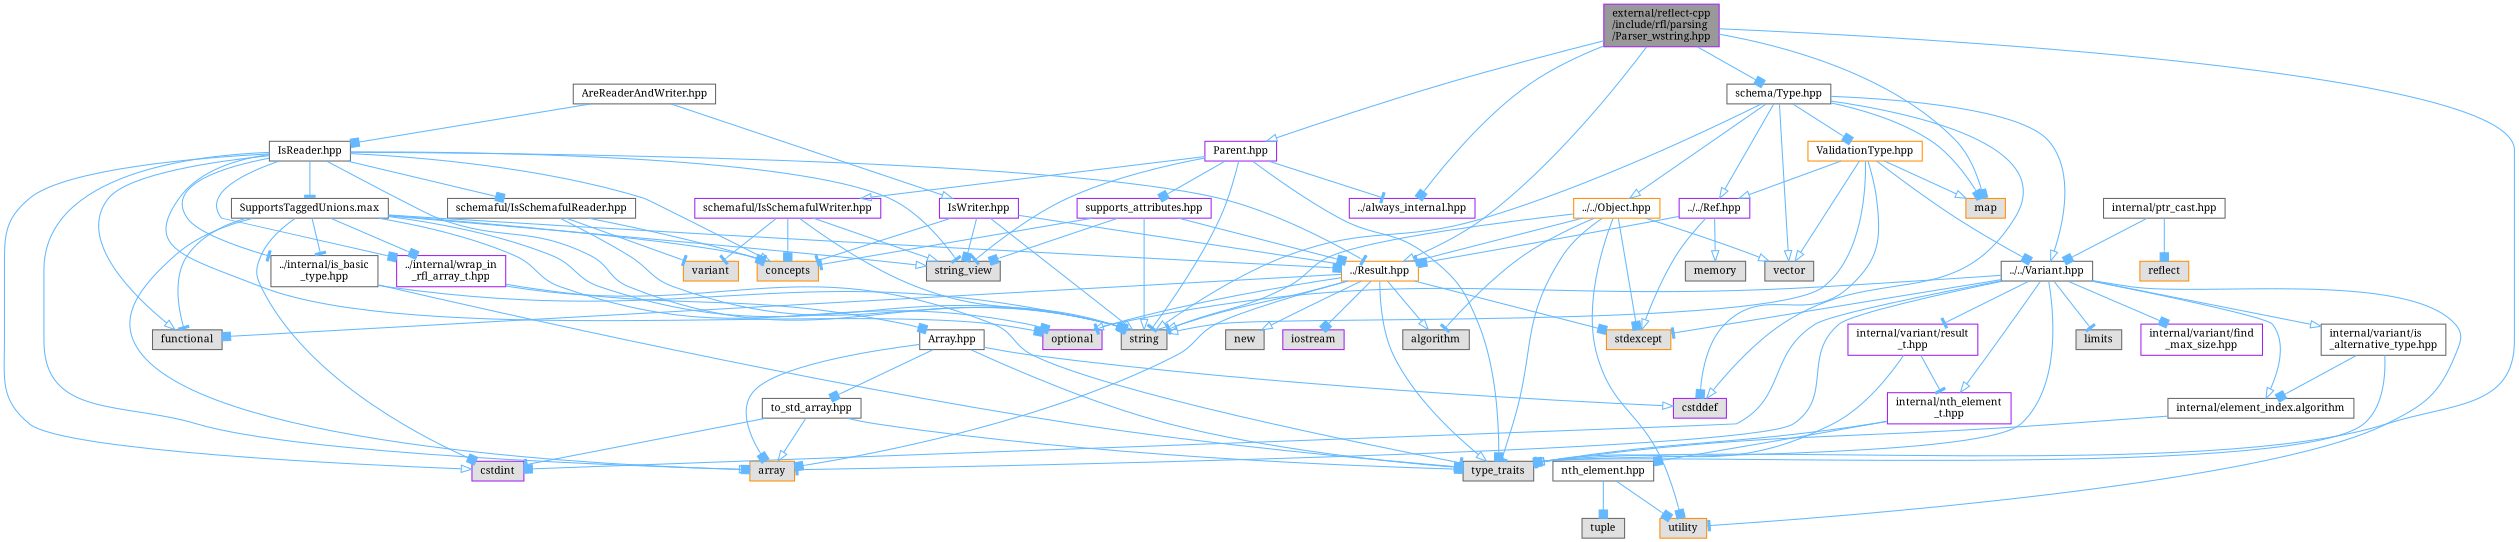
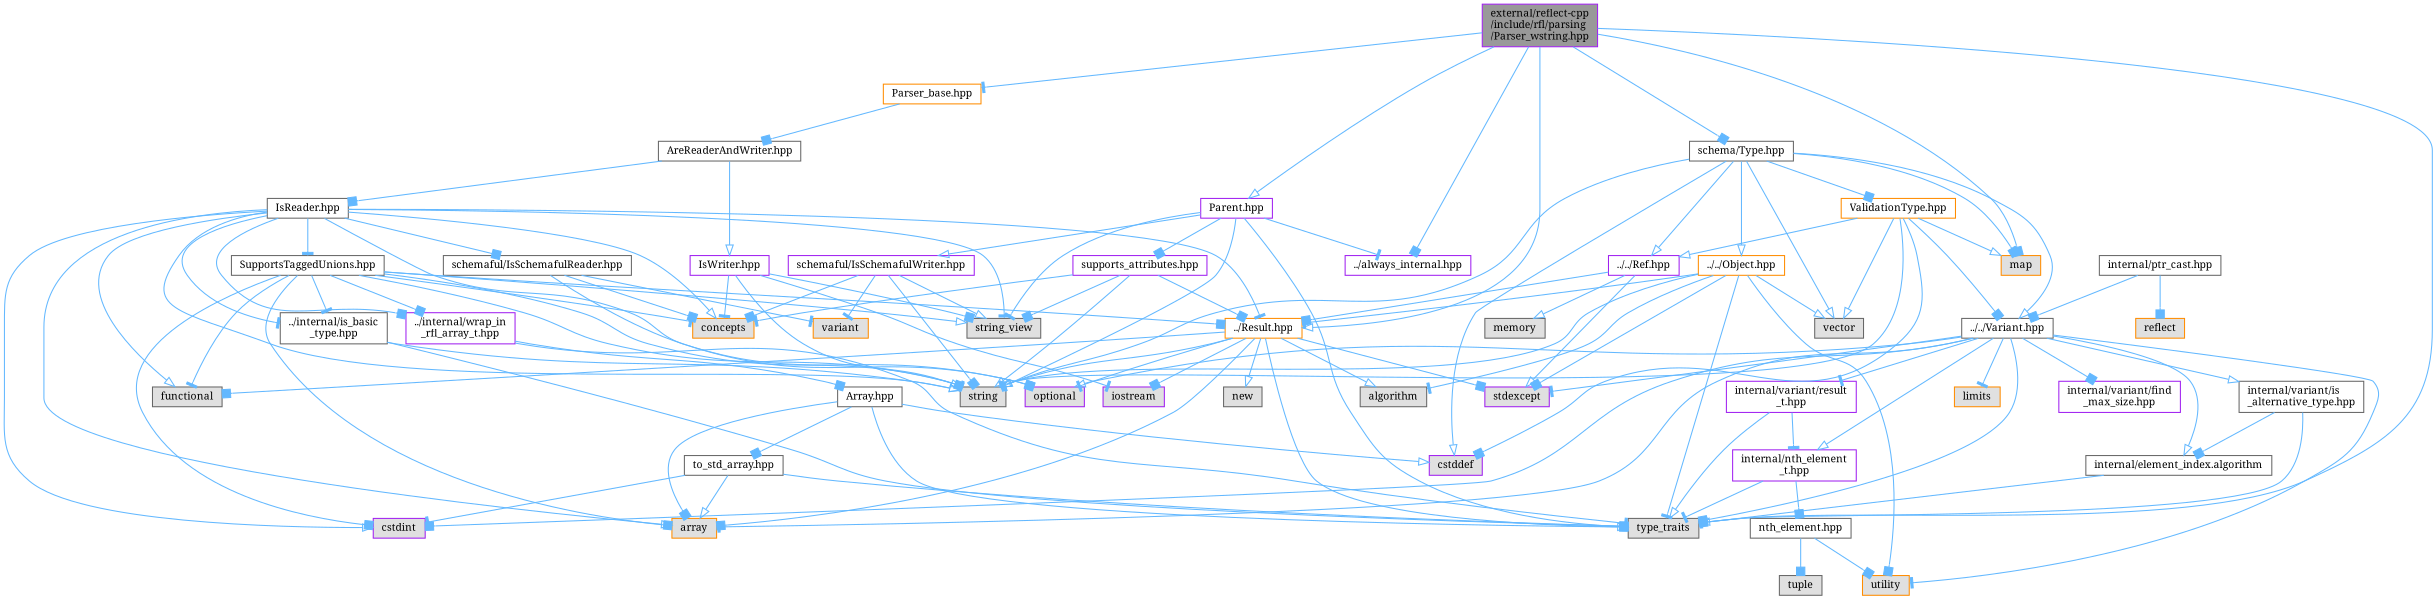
none -> (932, 94)
(310, 208) -> (308, 265)
(1177, 239) -> (923, 331)
(1639, 340) -> (1517, 397)
(2099, 340) -> (1977, 397)
